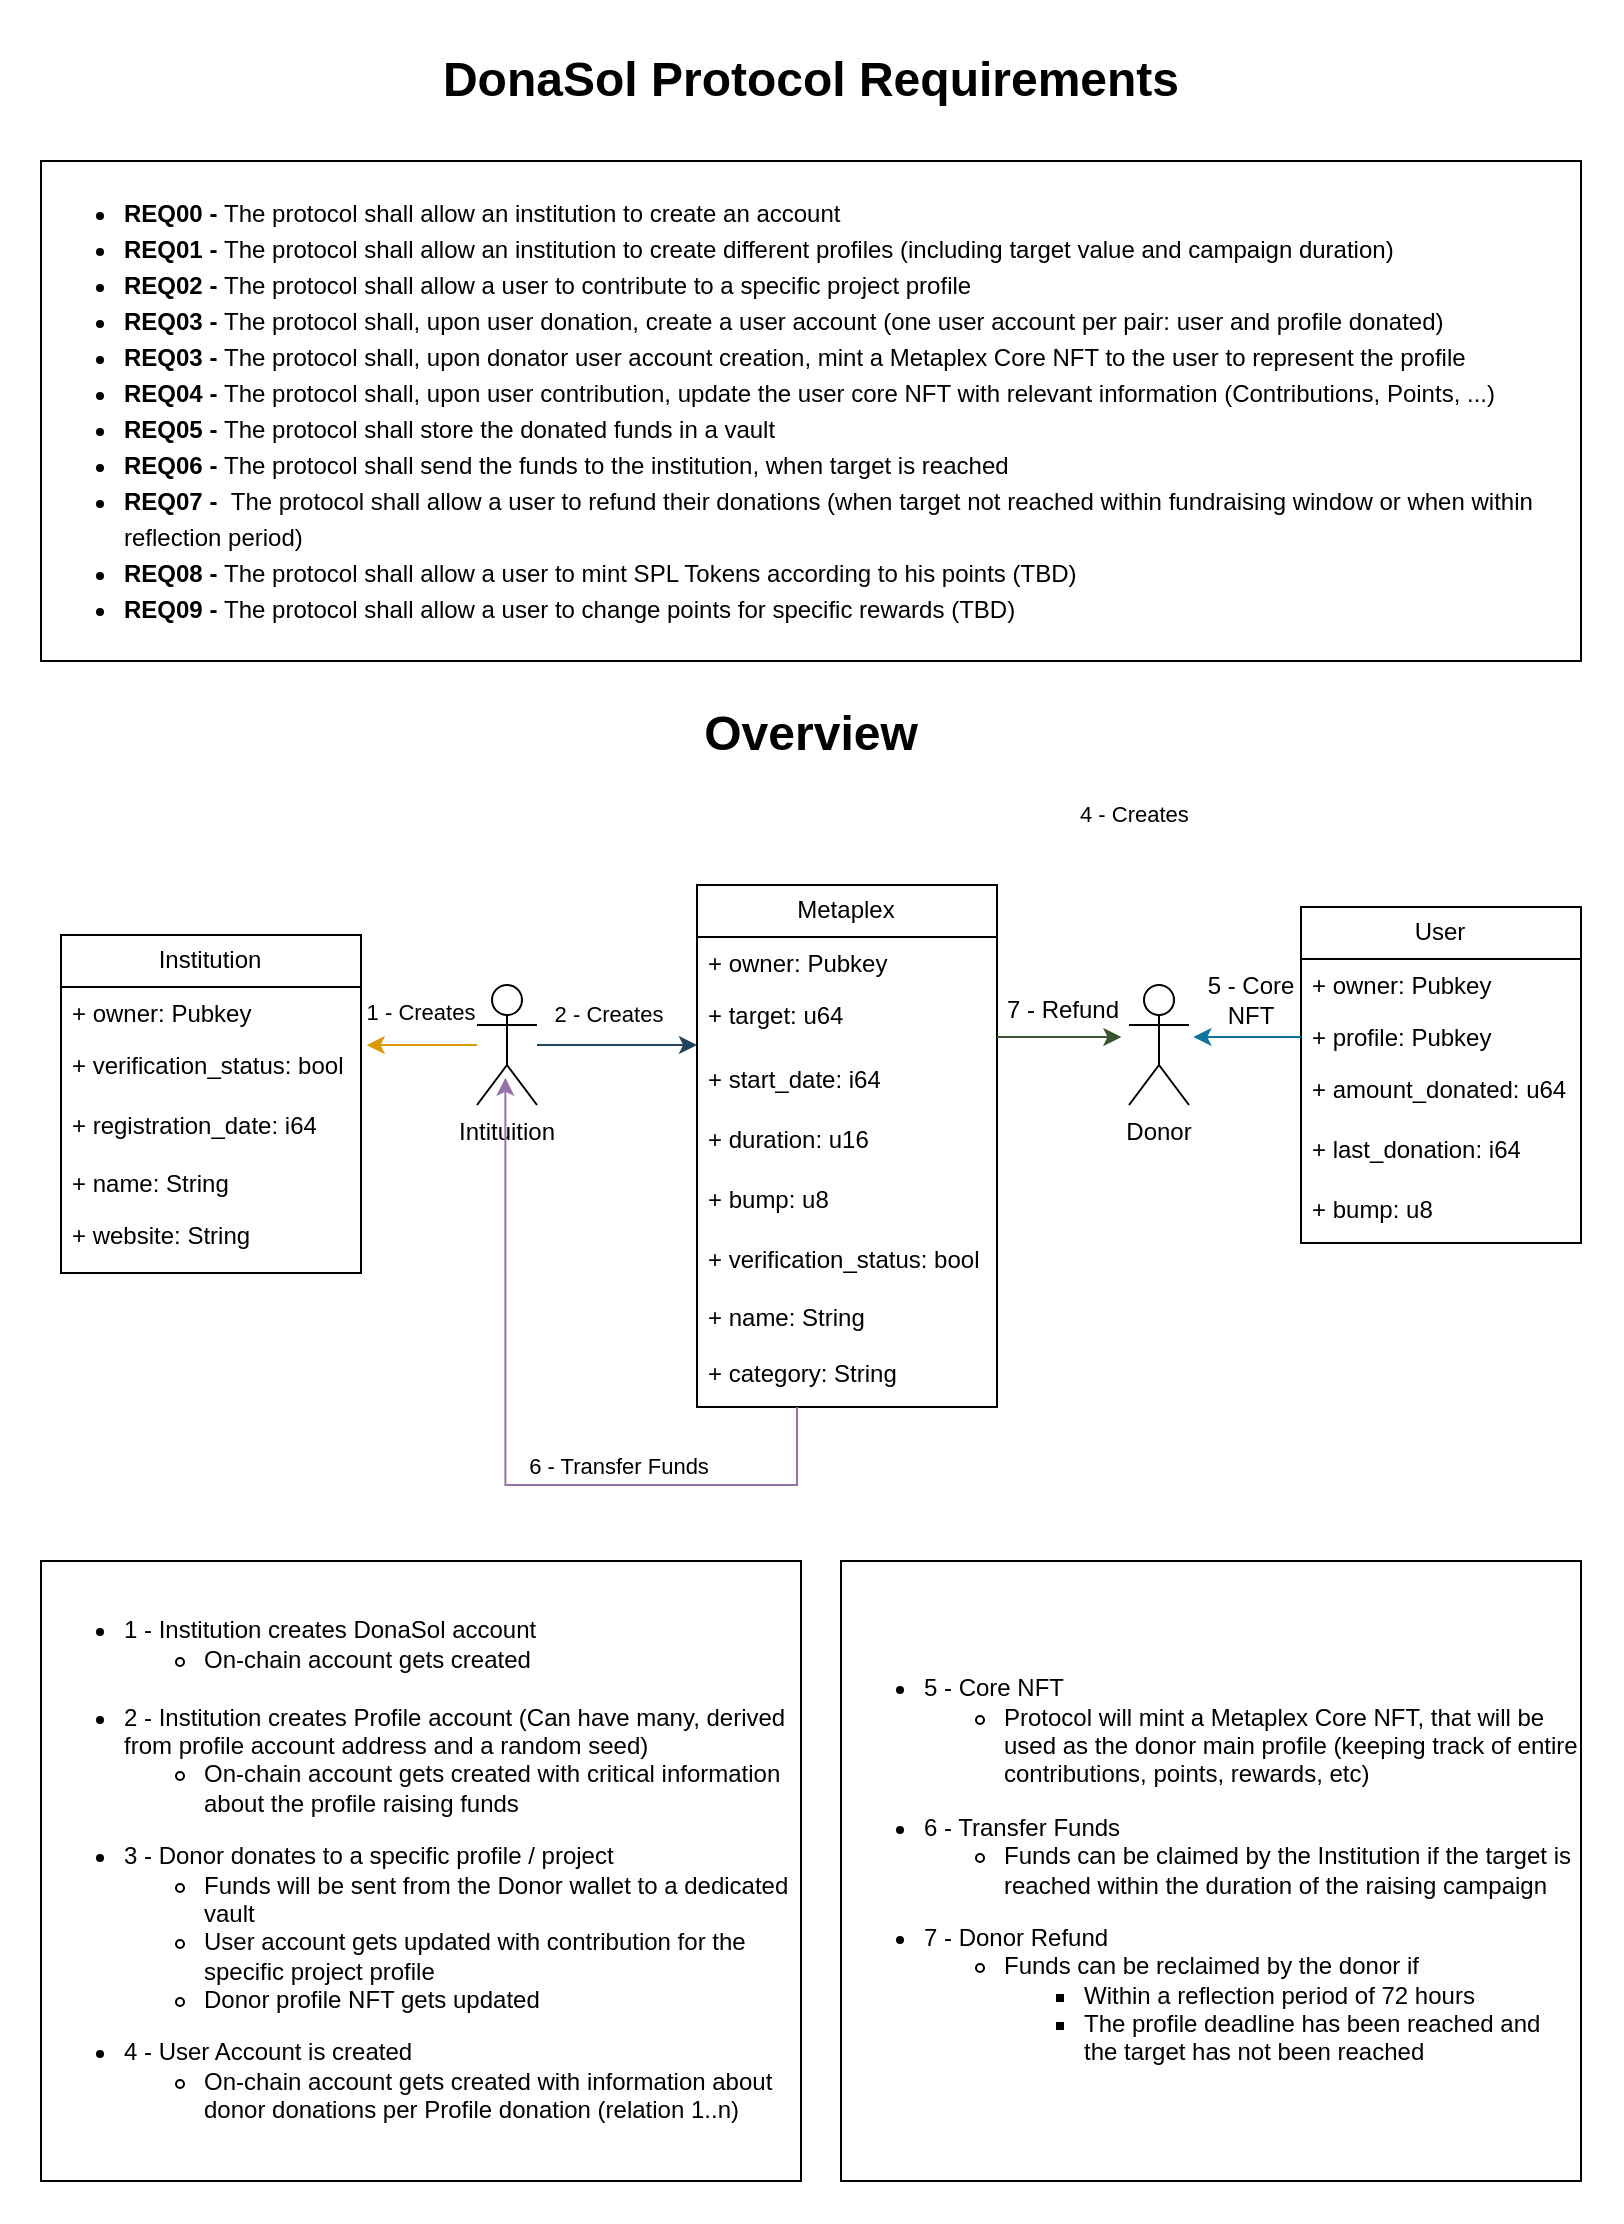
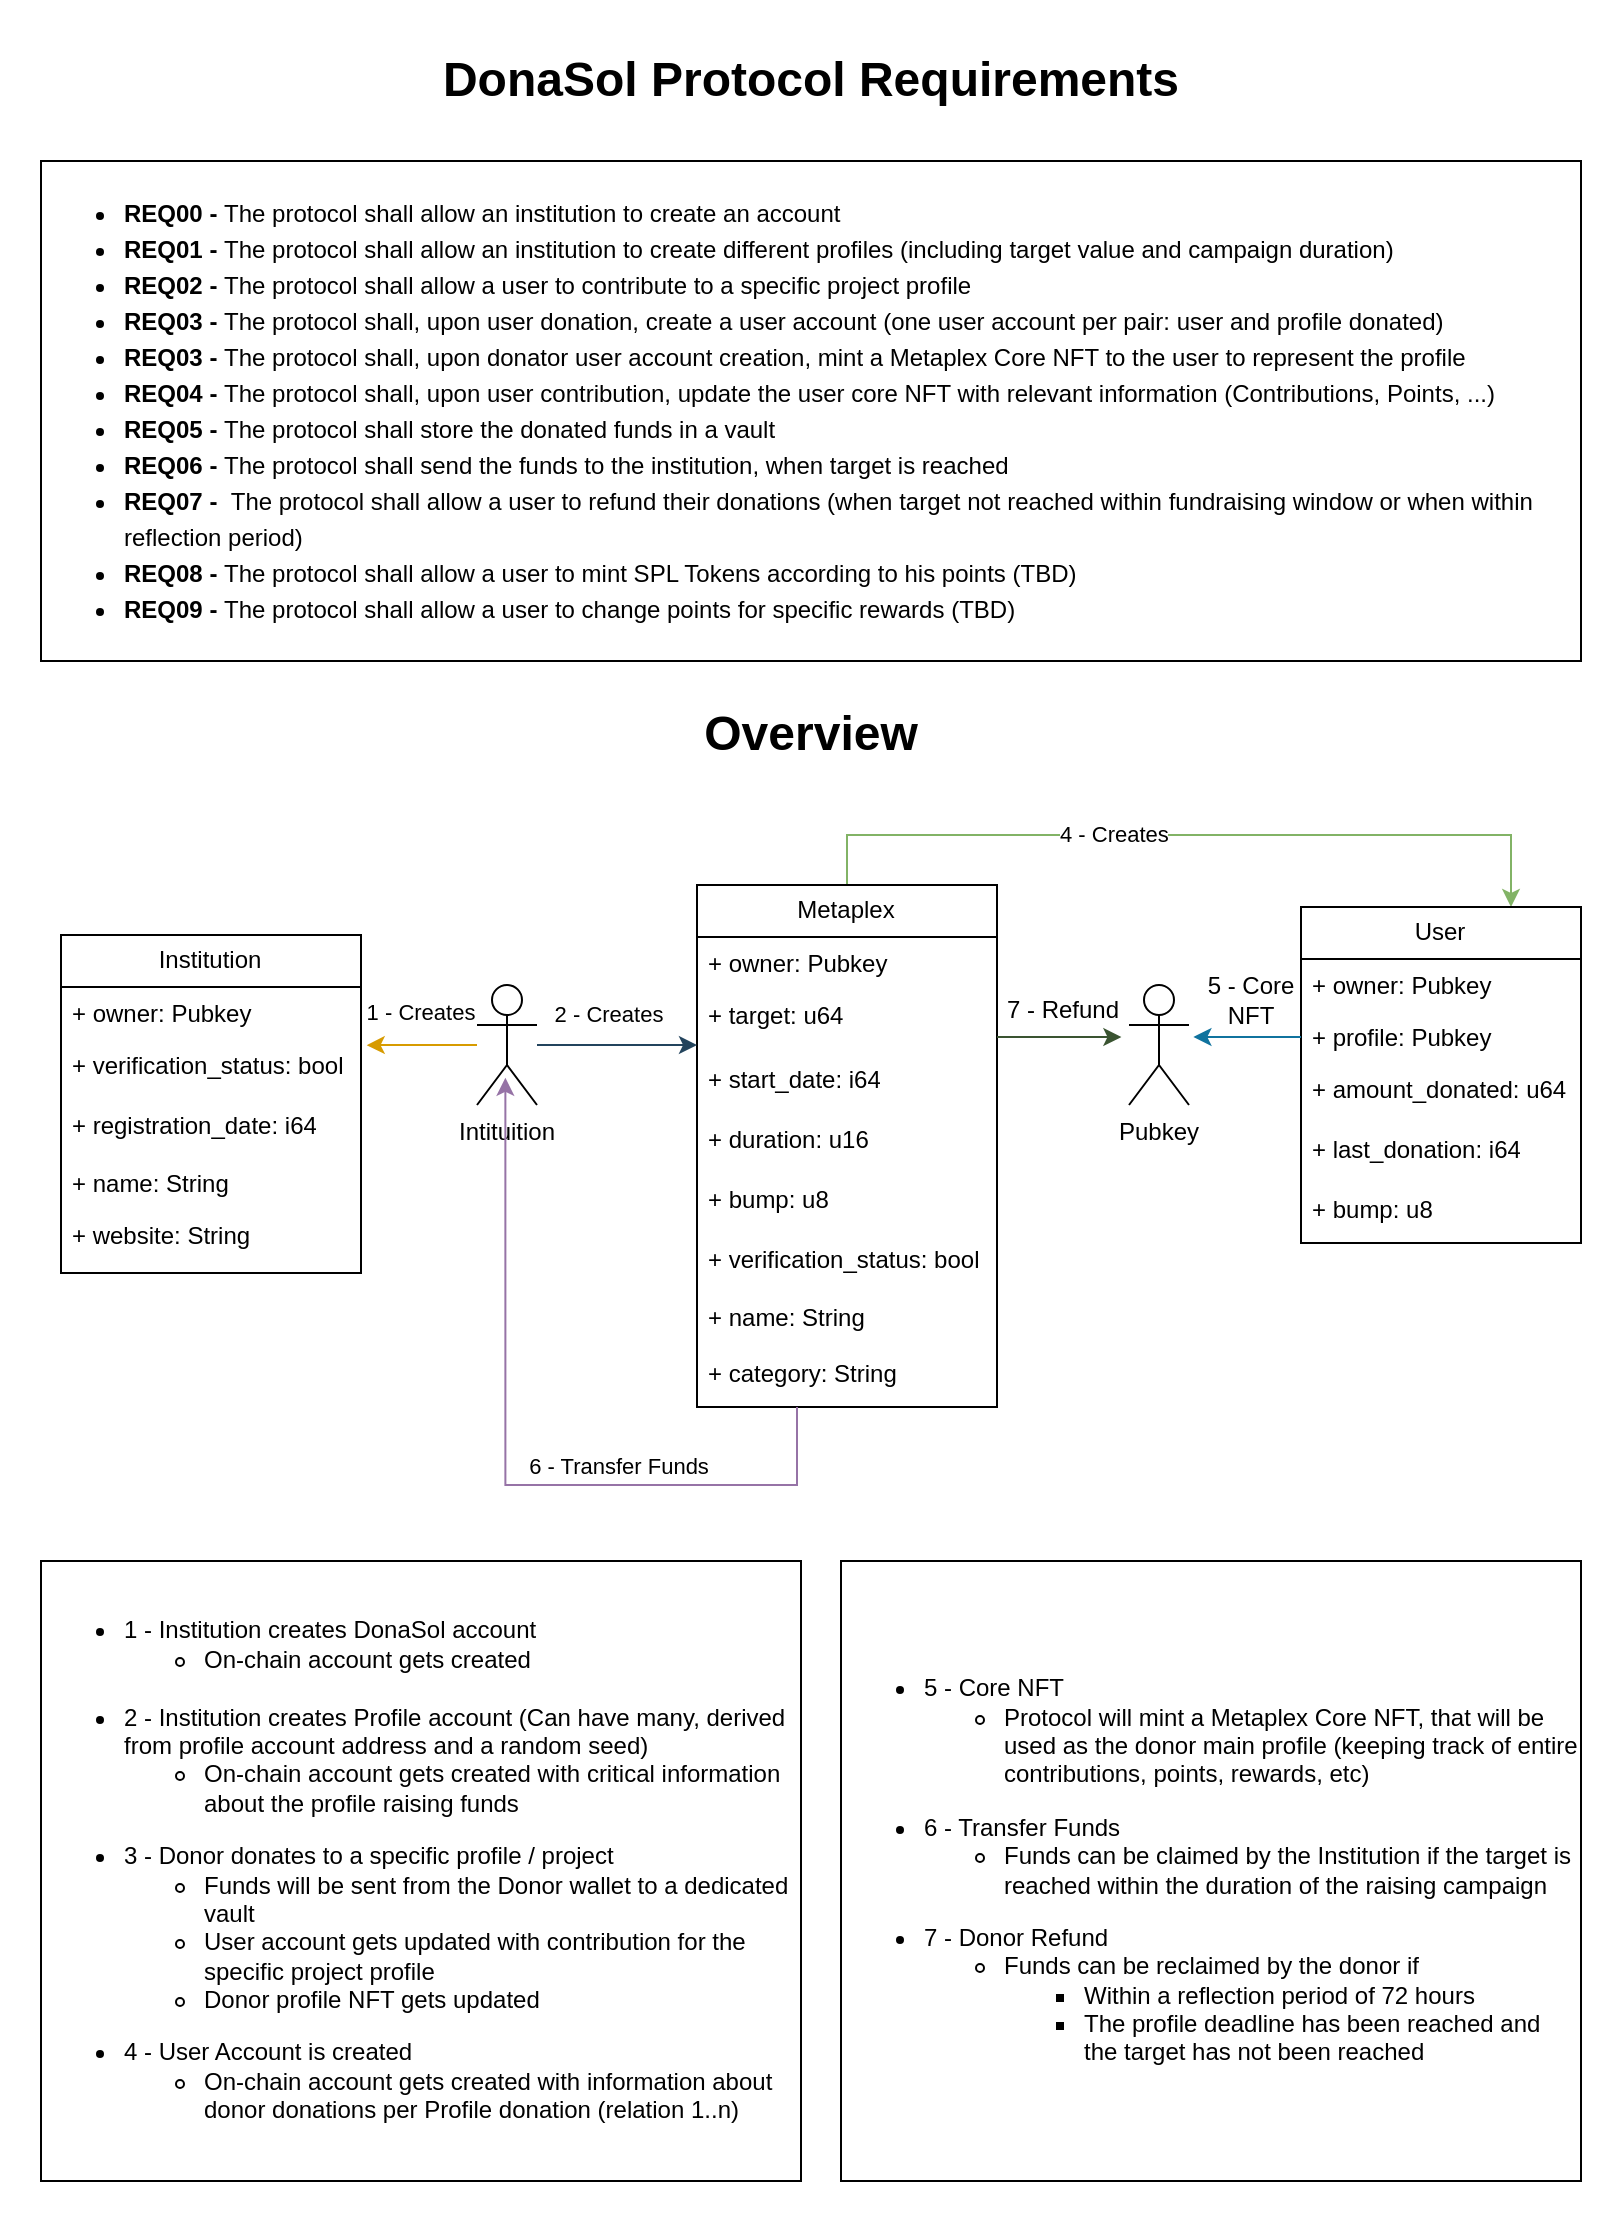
(1159, 824) -> (1139, 844)
none -> (1338, 835)
(1160, 1133) -> (1160, 1133)
